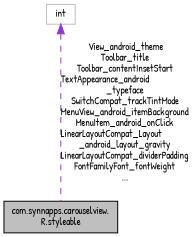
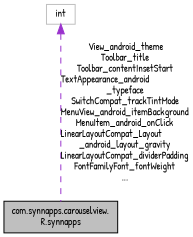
(61, 217) -> (61, 217)
